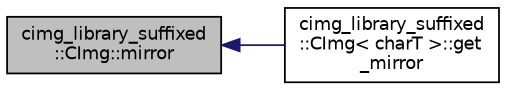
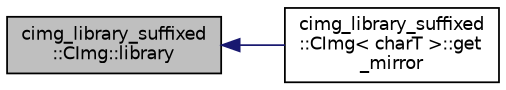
(114, 45) -> (114, 45)
